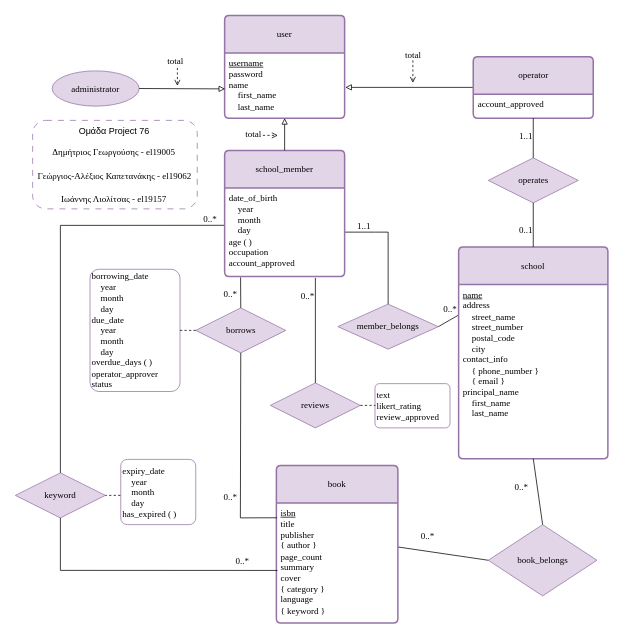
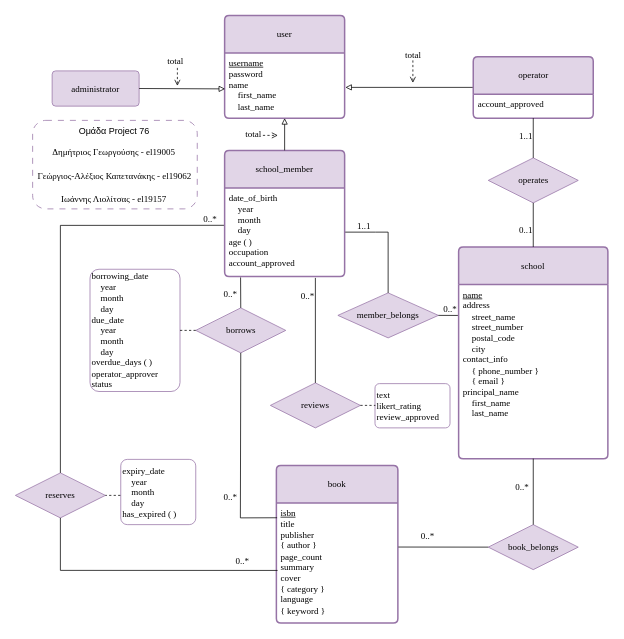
(96, 89) -> (96, 89)
(388, 327) -> (388, 315)
(60, 495) -> (60, 495)
(543, 560) -> (533, 547)
